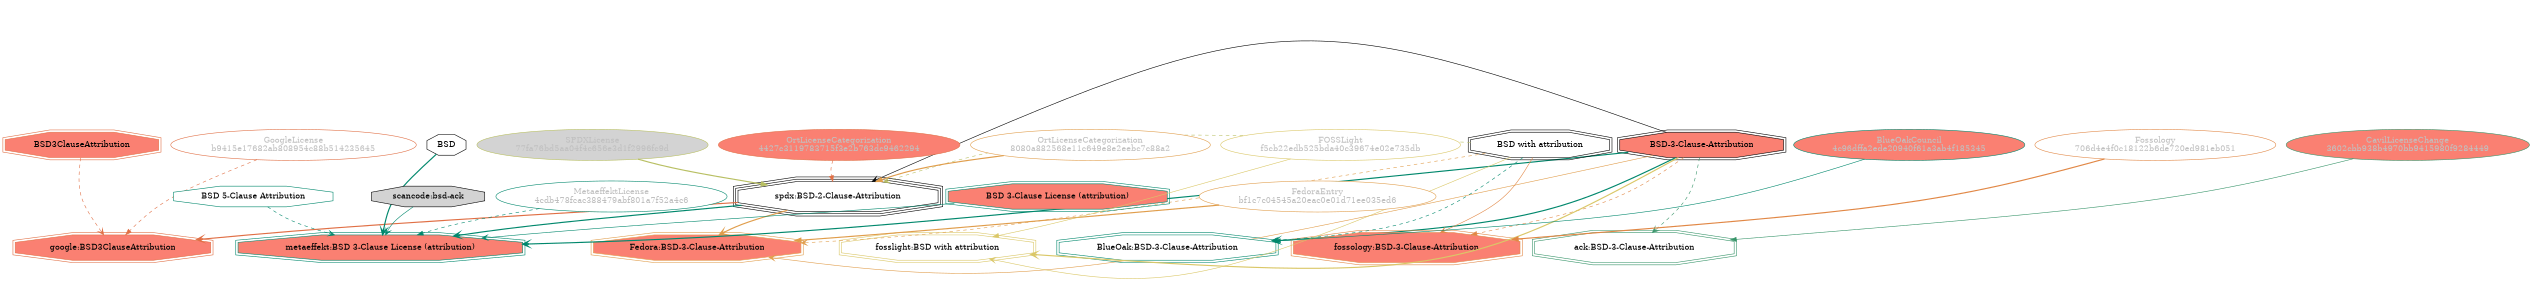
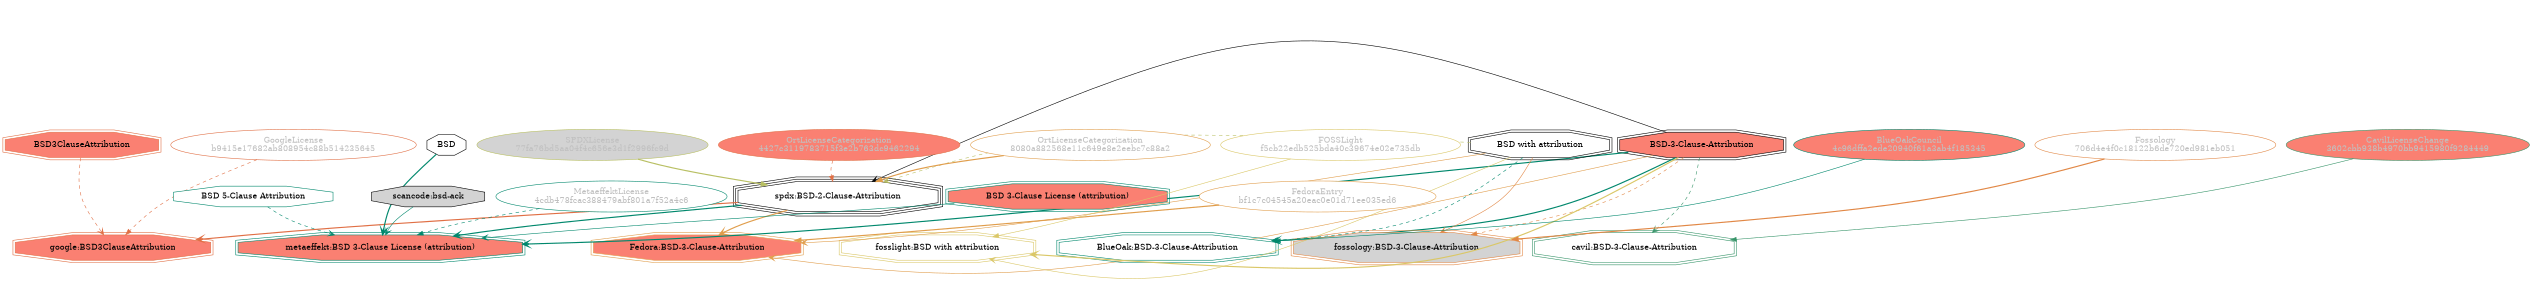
(1147, 206) -> (1147, 206)
(1407, 248) -> (1407, 248)
(1634, 248) -> (1634, 248)
